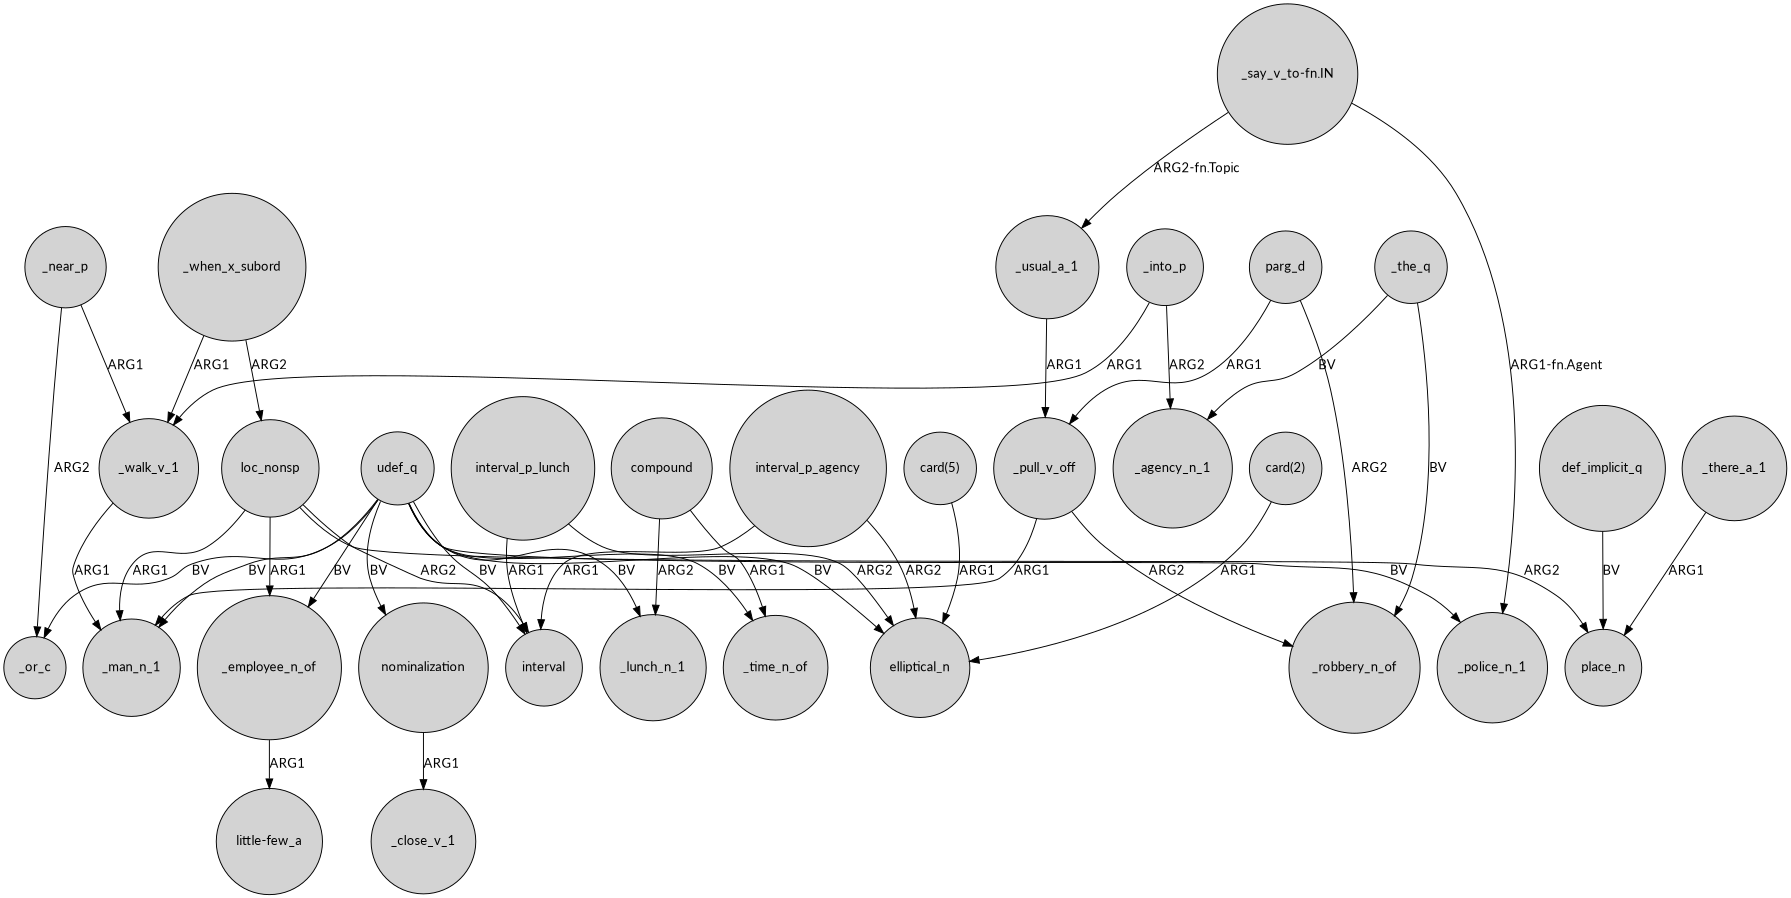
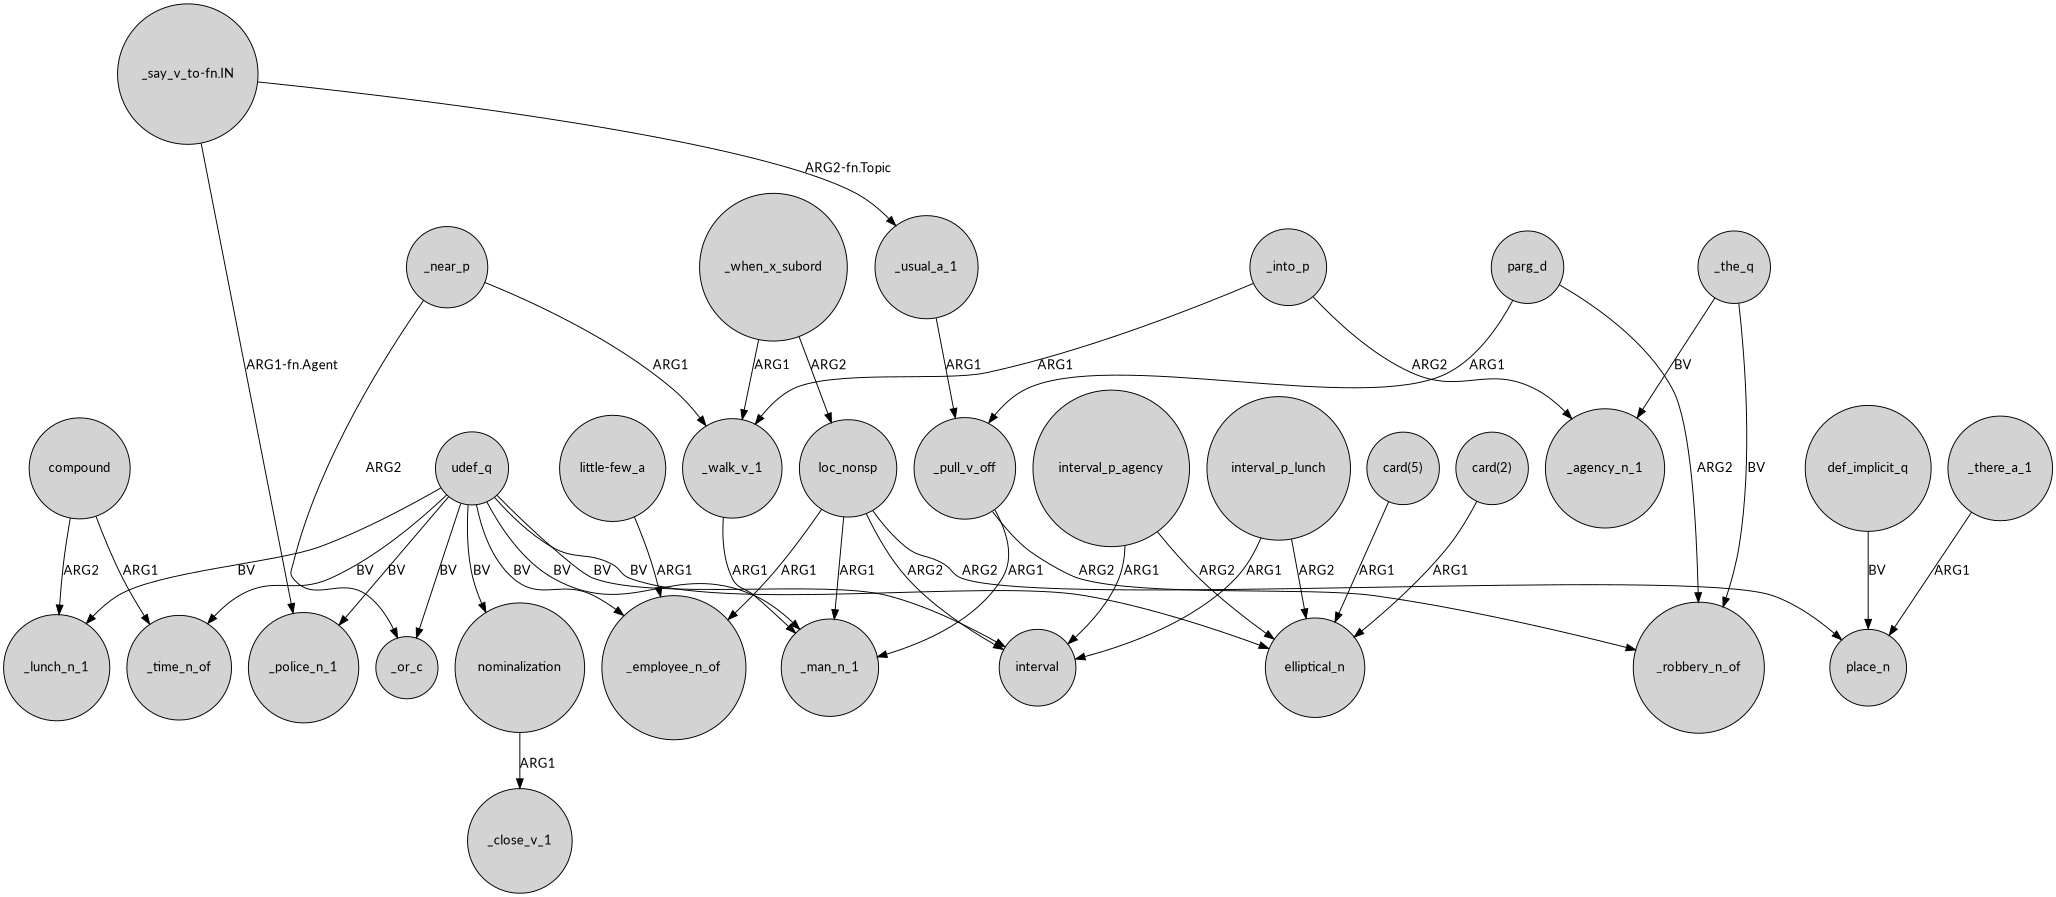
(269, 759) -> (648, 552)
